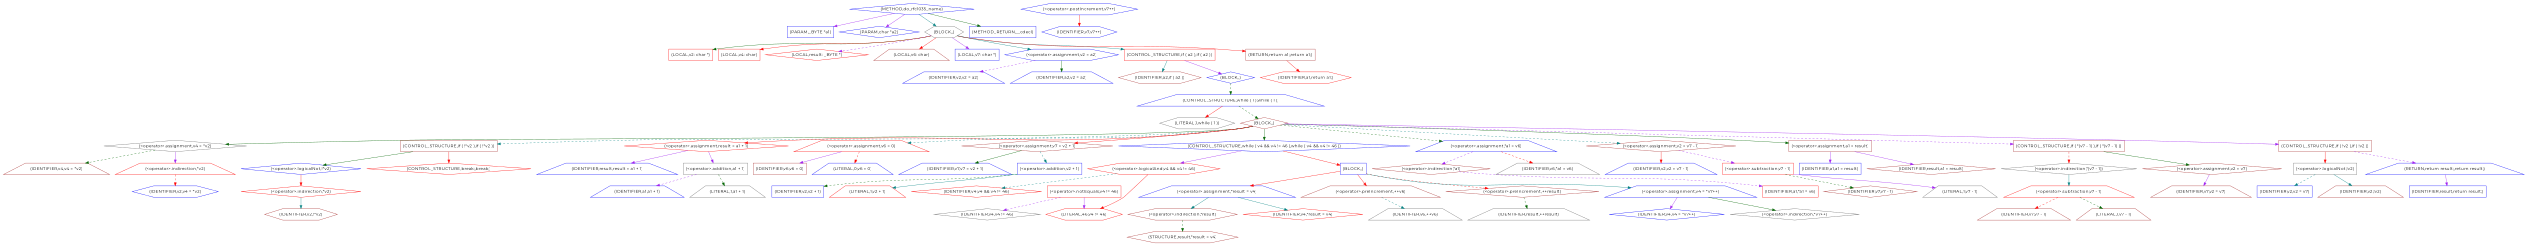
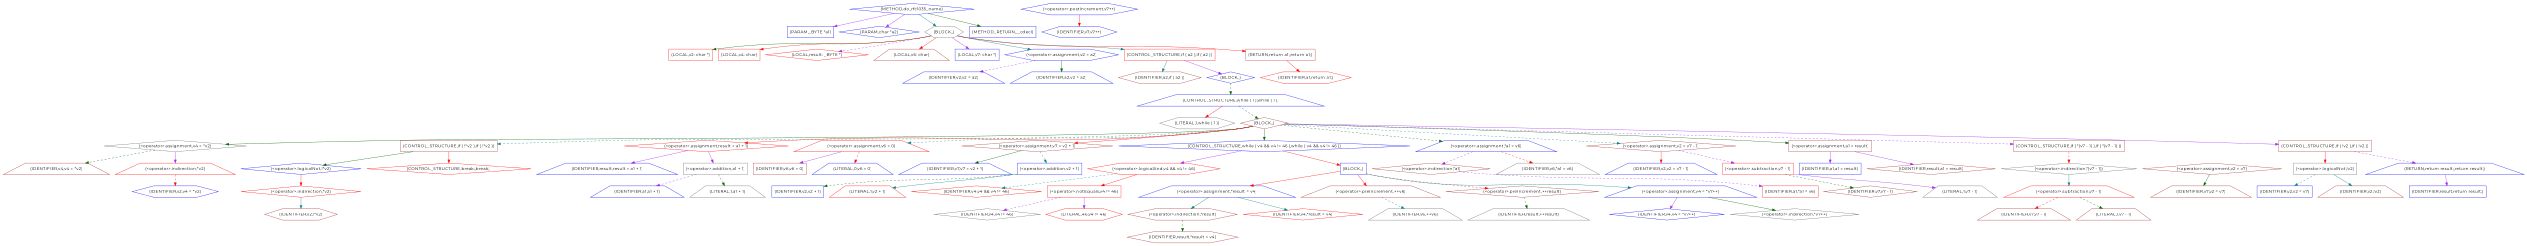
(2145, 158) -> none
(2207, 179) -> (2207, 179)
(1128, 194) -> (1121, 180)
(1183, 237) -> (1183, 237)
